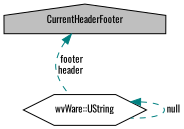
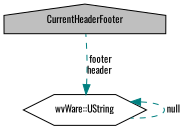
(56, 69) -> (87, 59)
